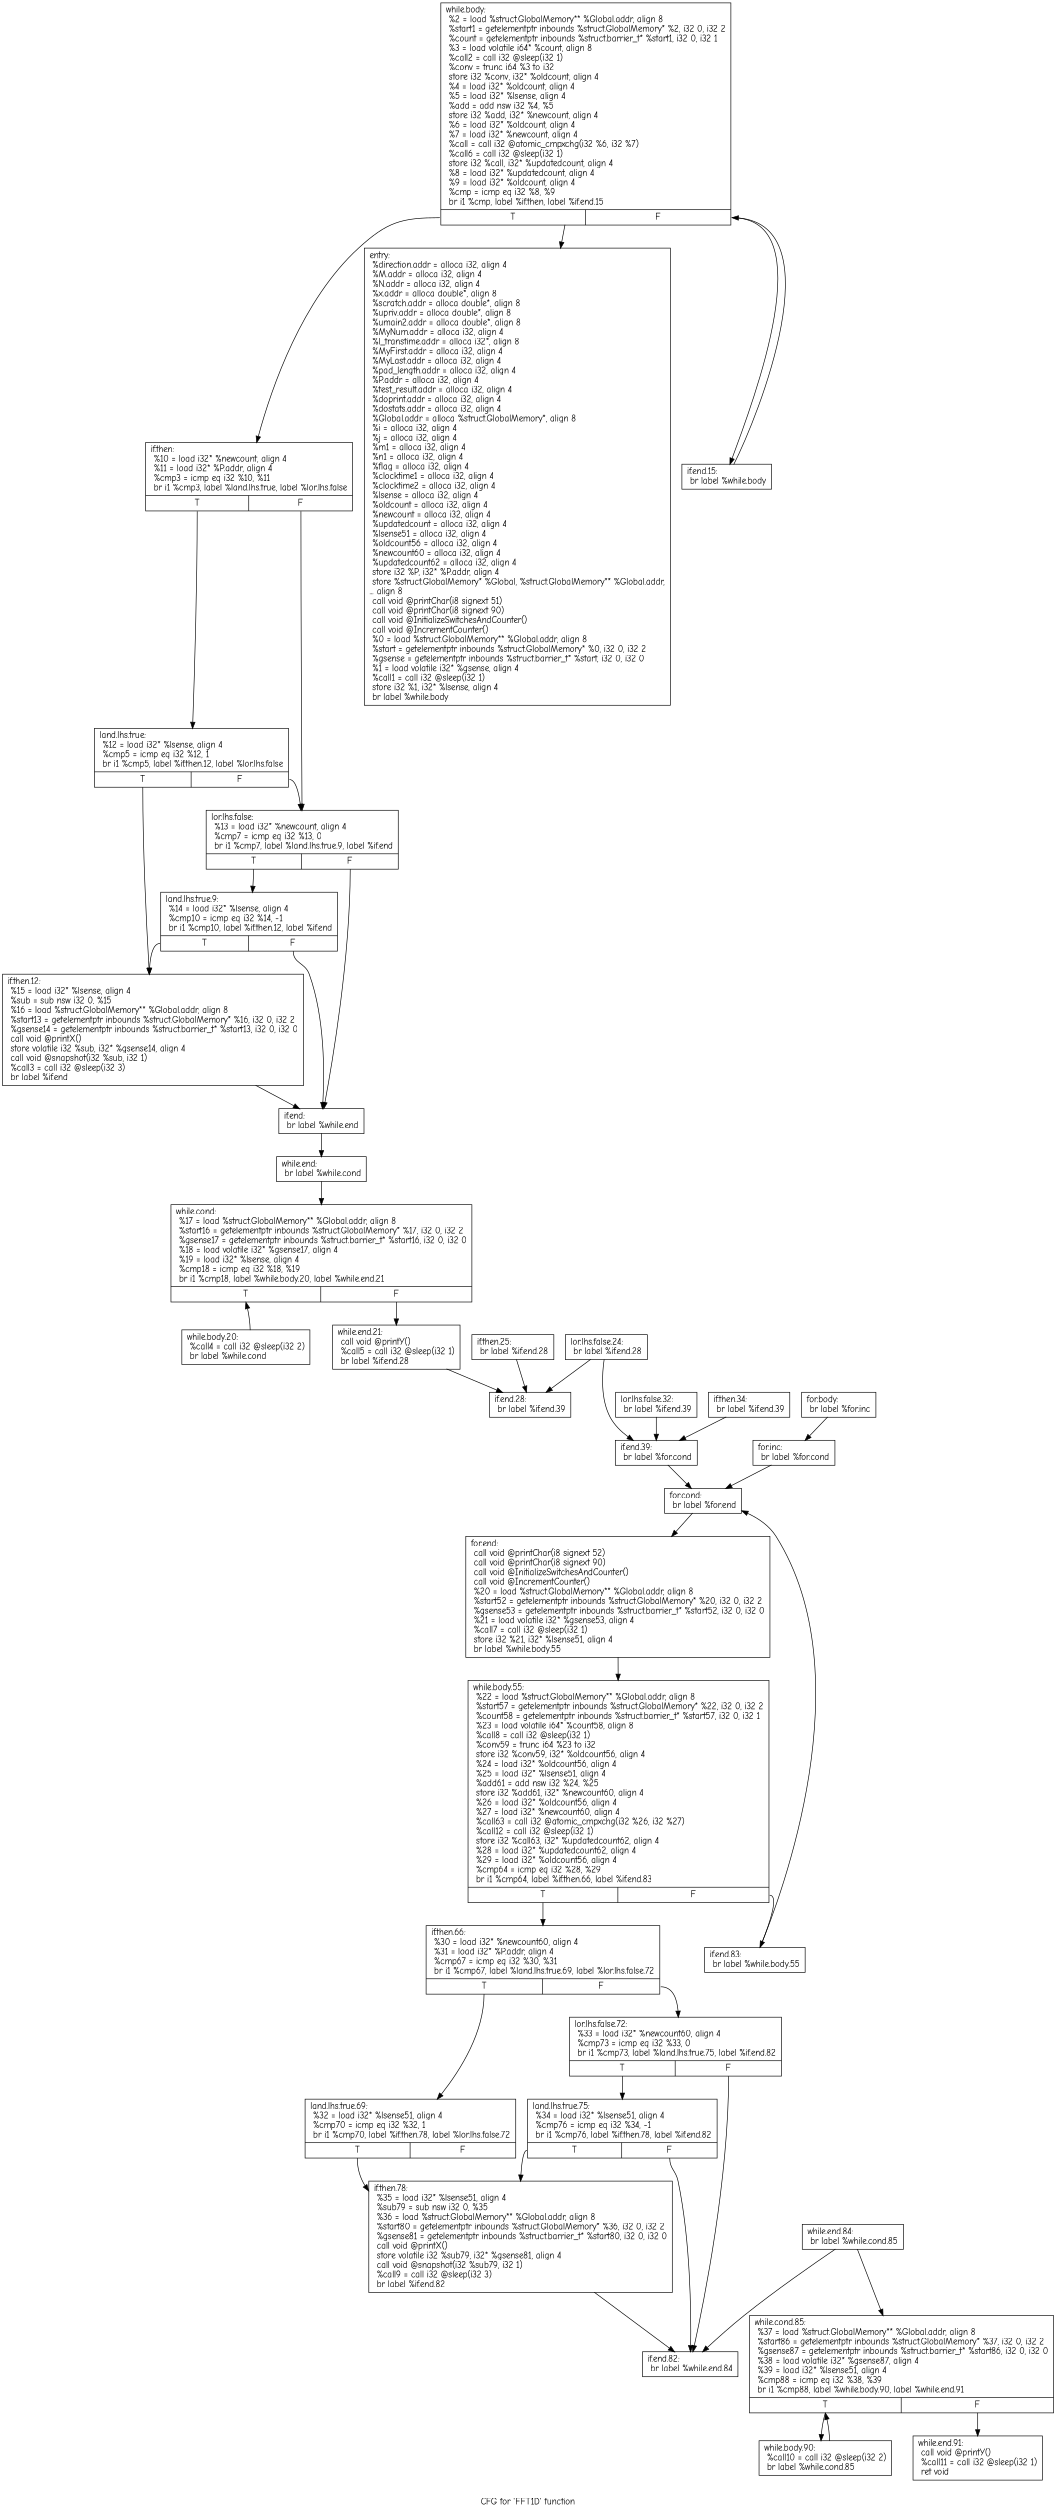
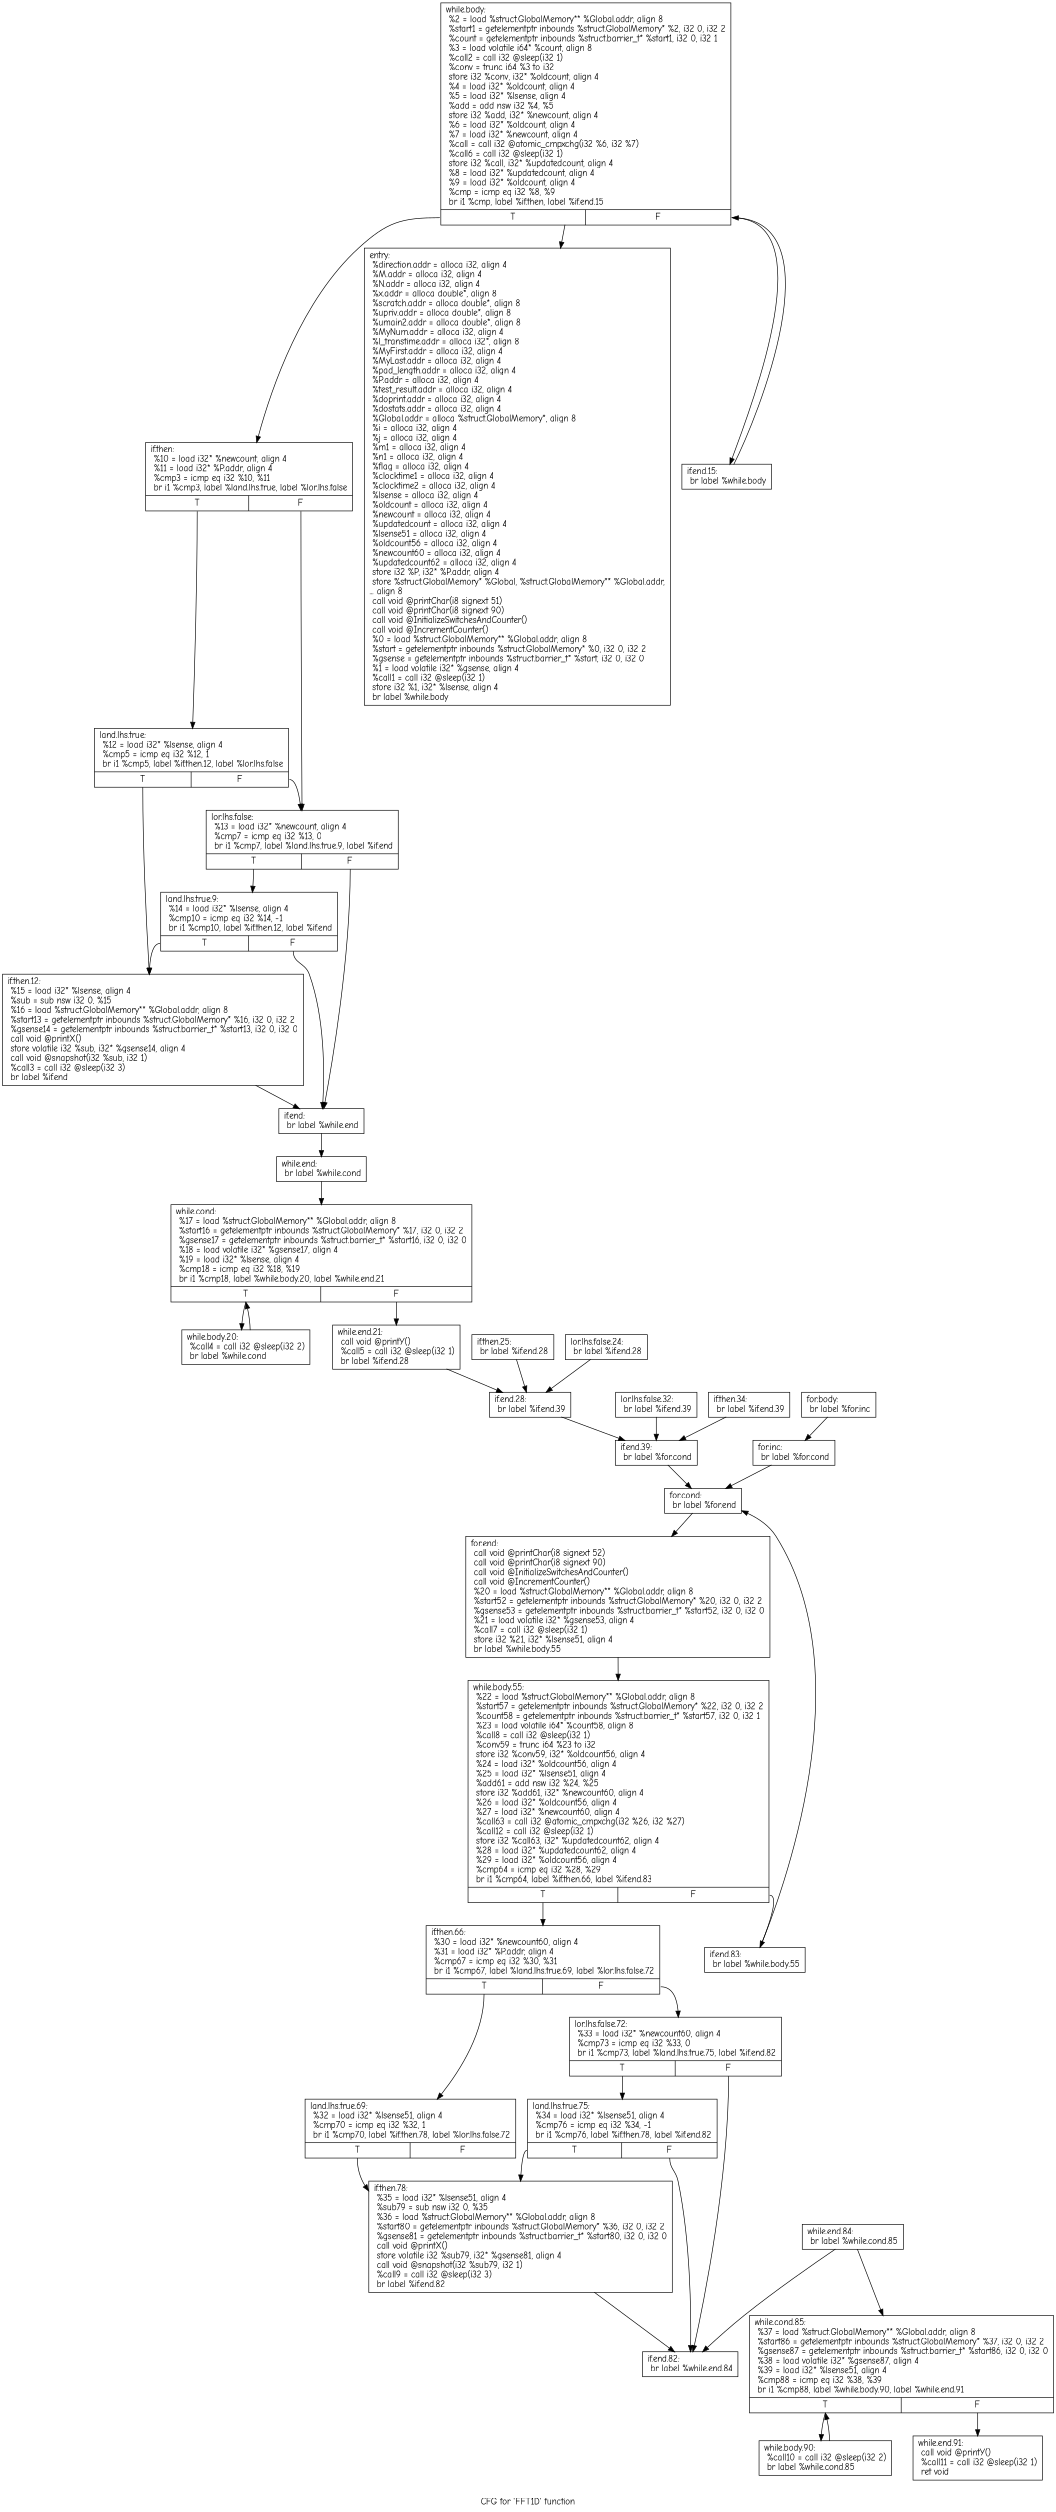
none -> (243, 1313)
(605, 1402) -> (590, 1428)
